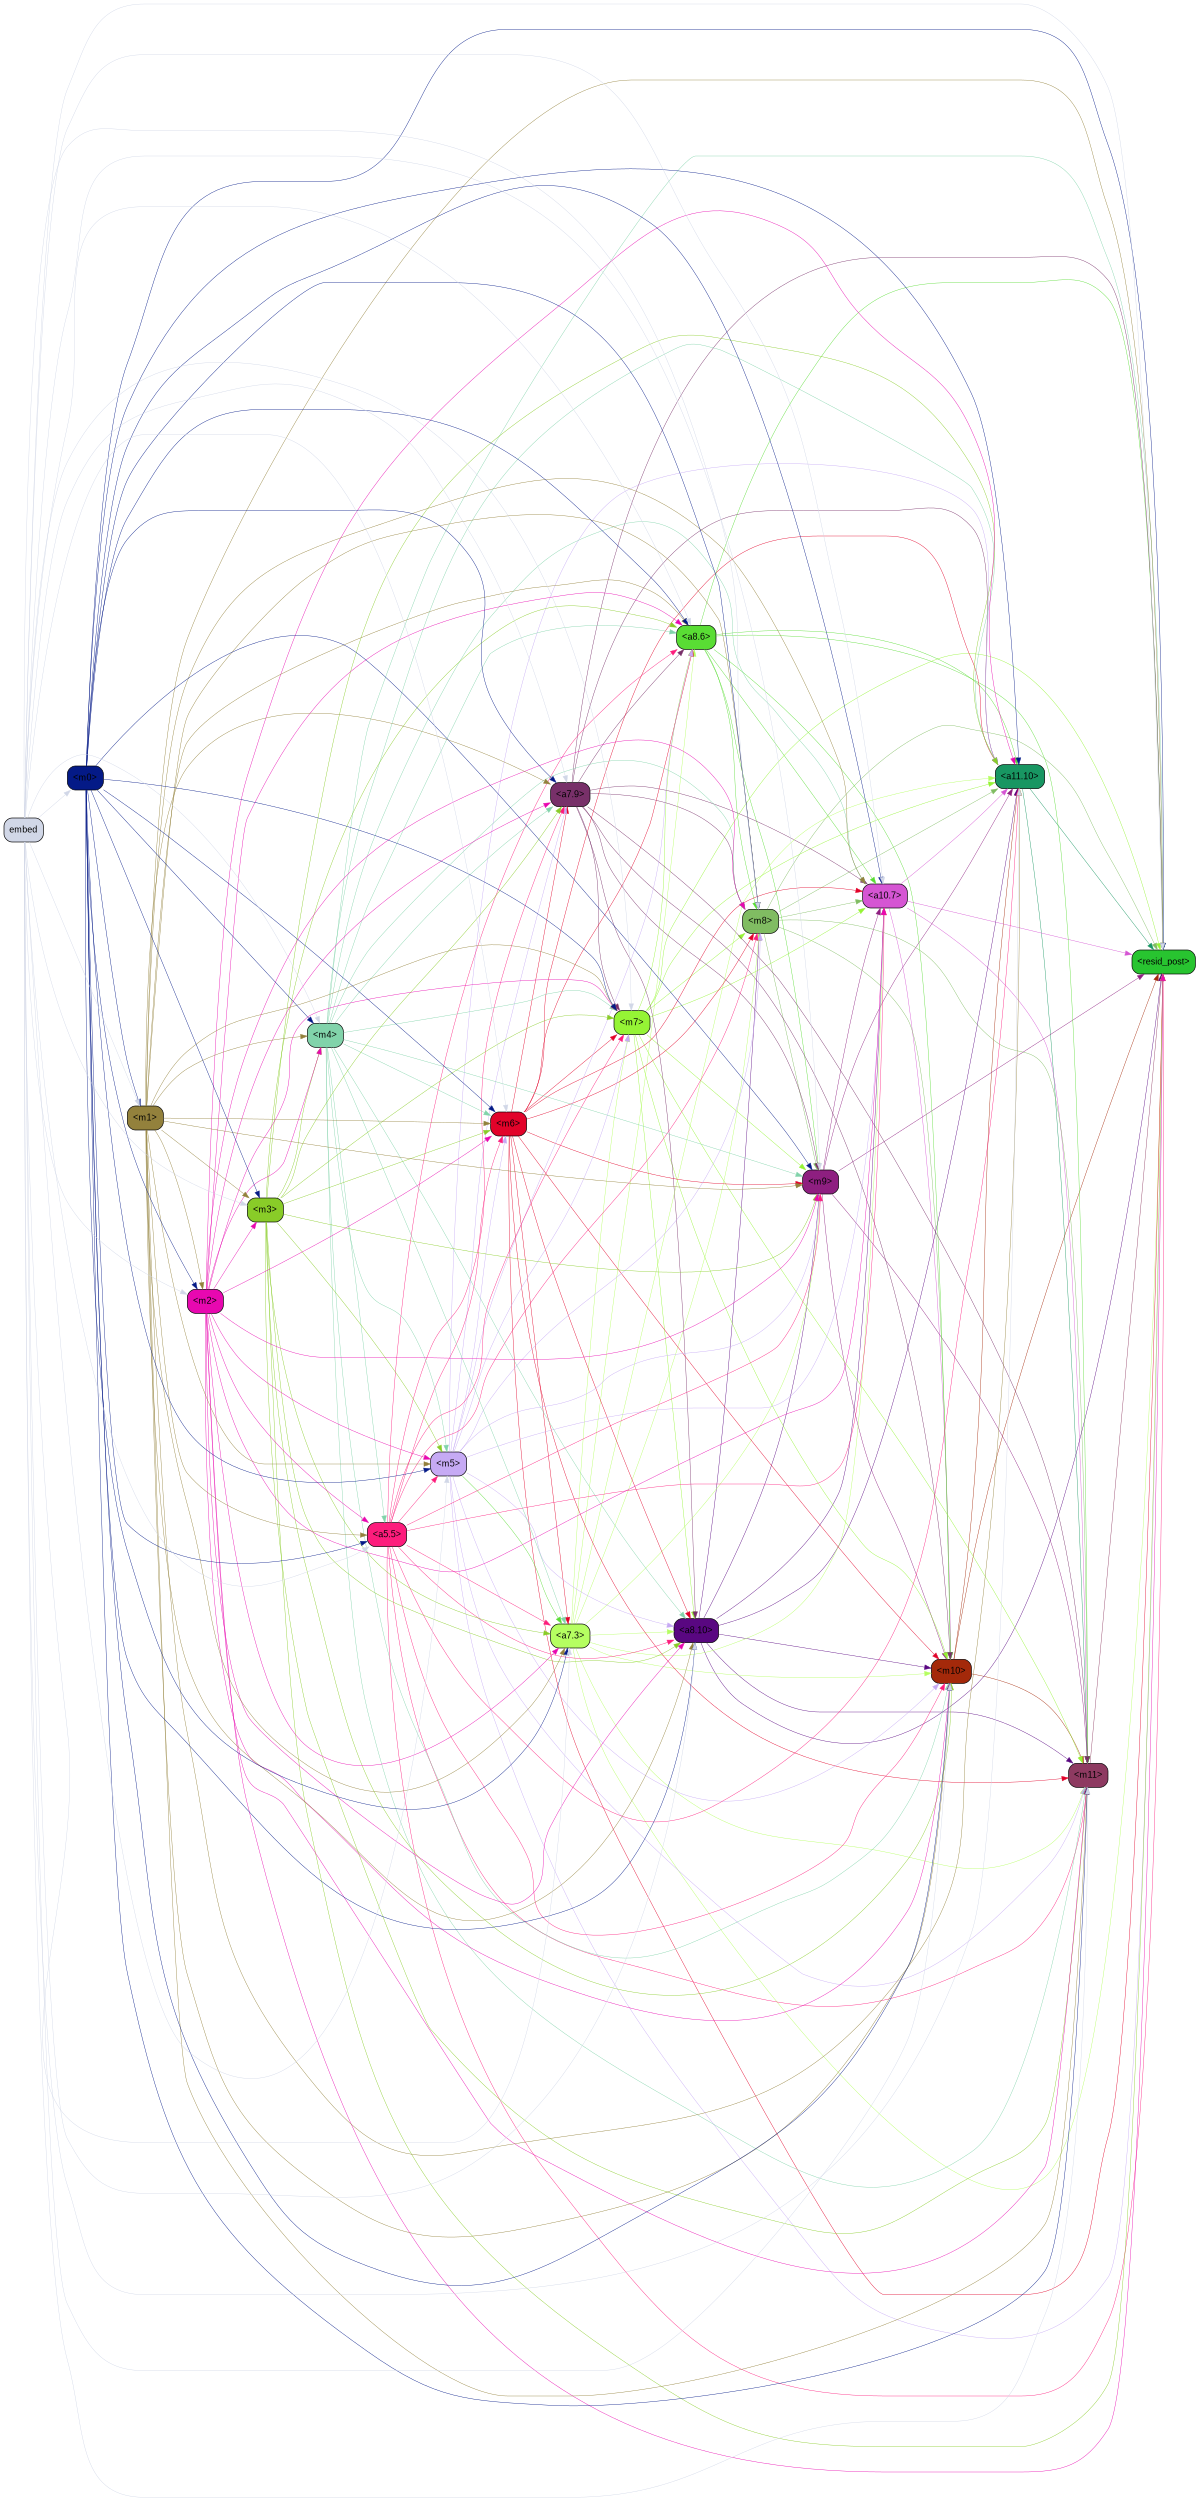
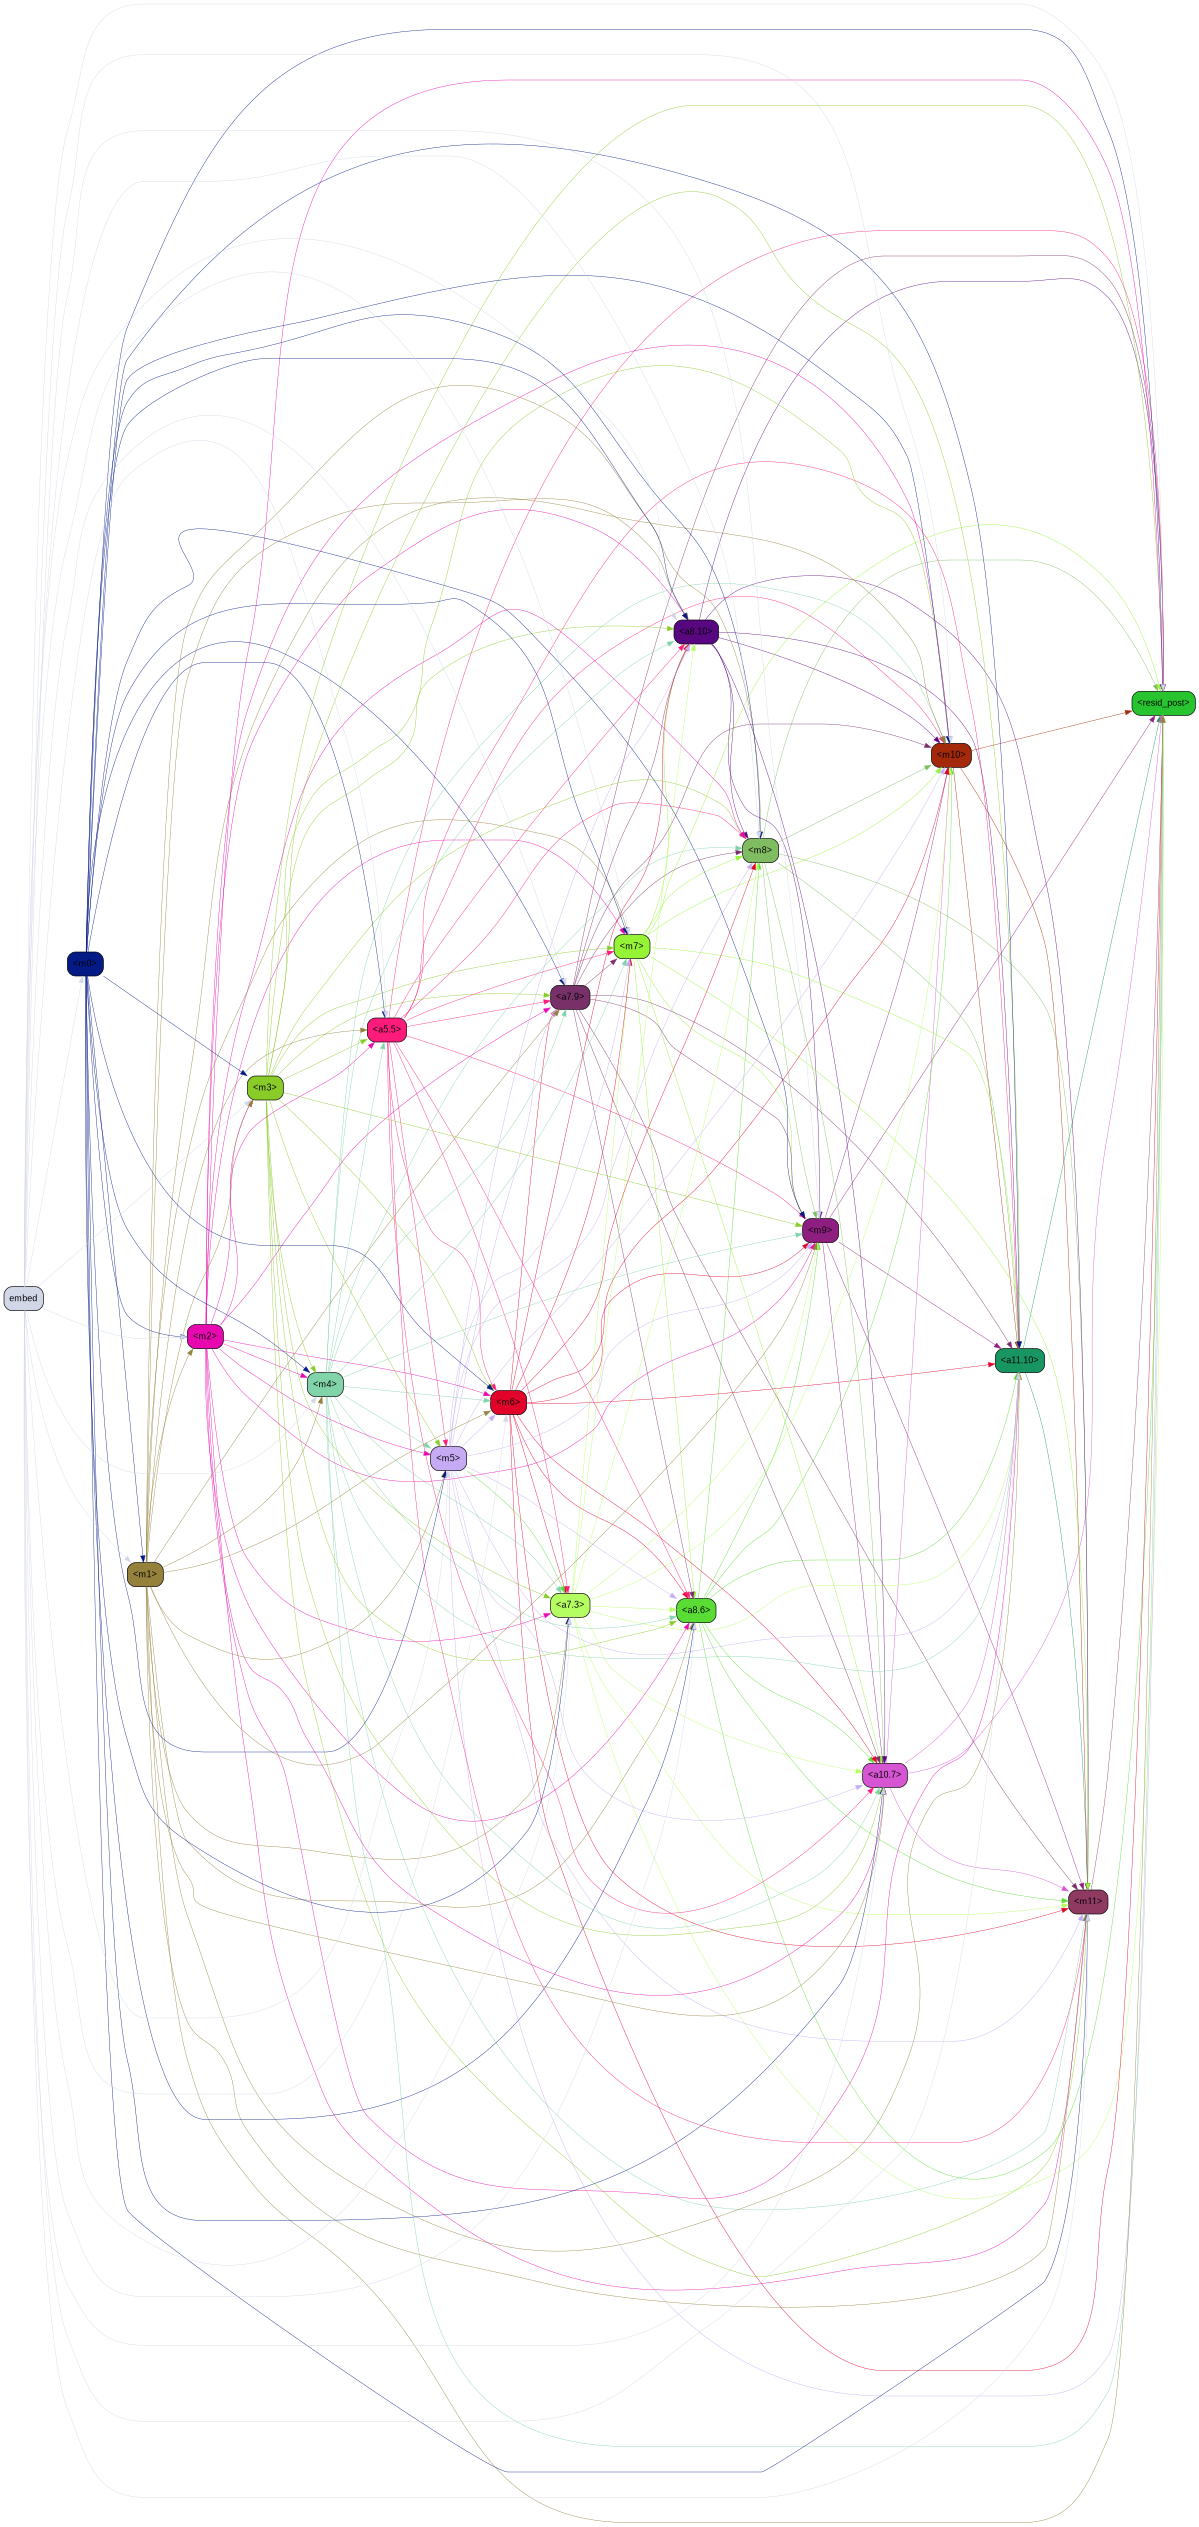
none -> (453, 852)
none -> (322, 1061)
none -> (376, 1739)
